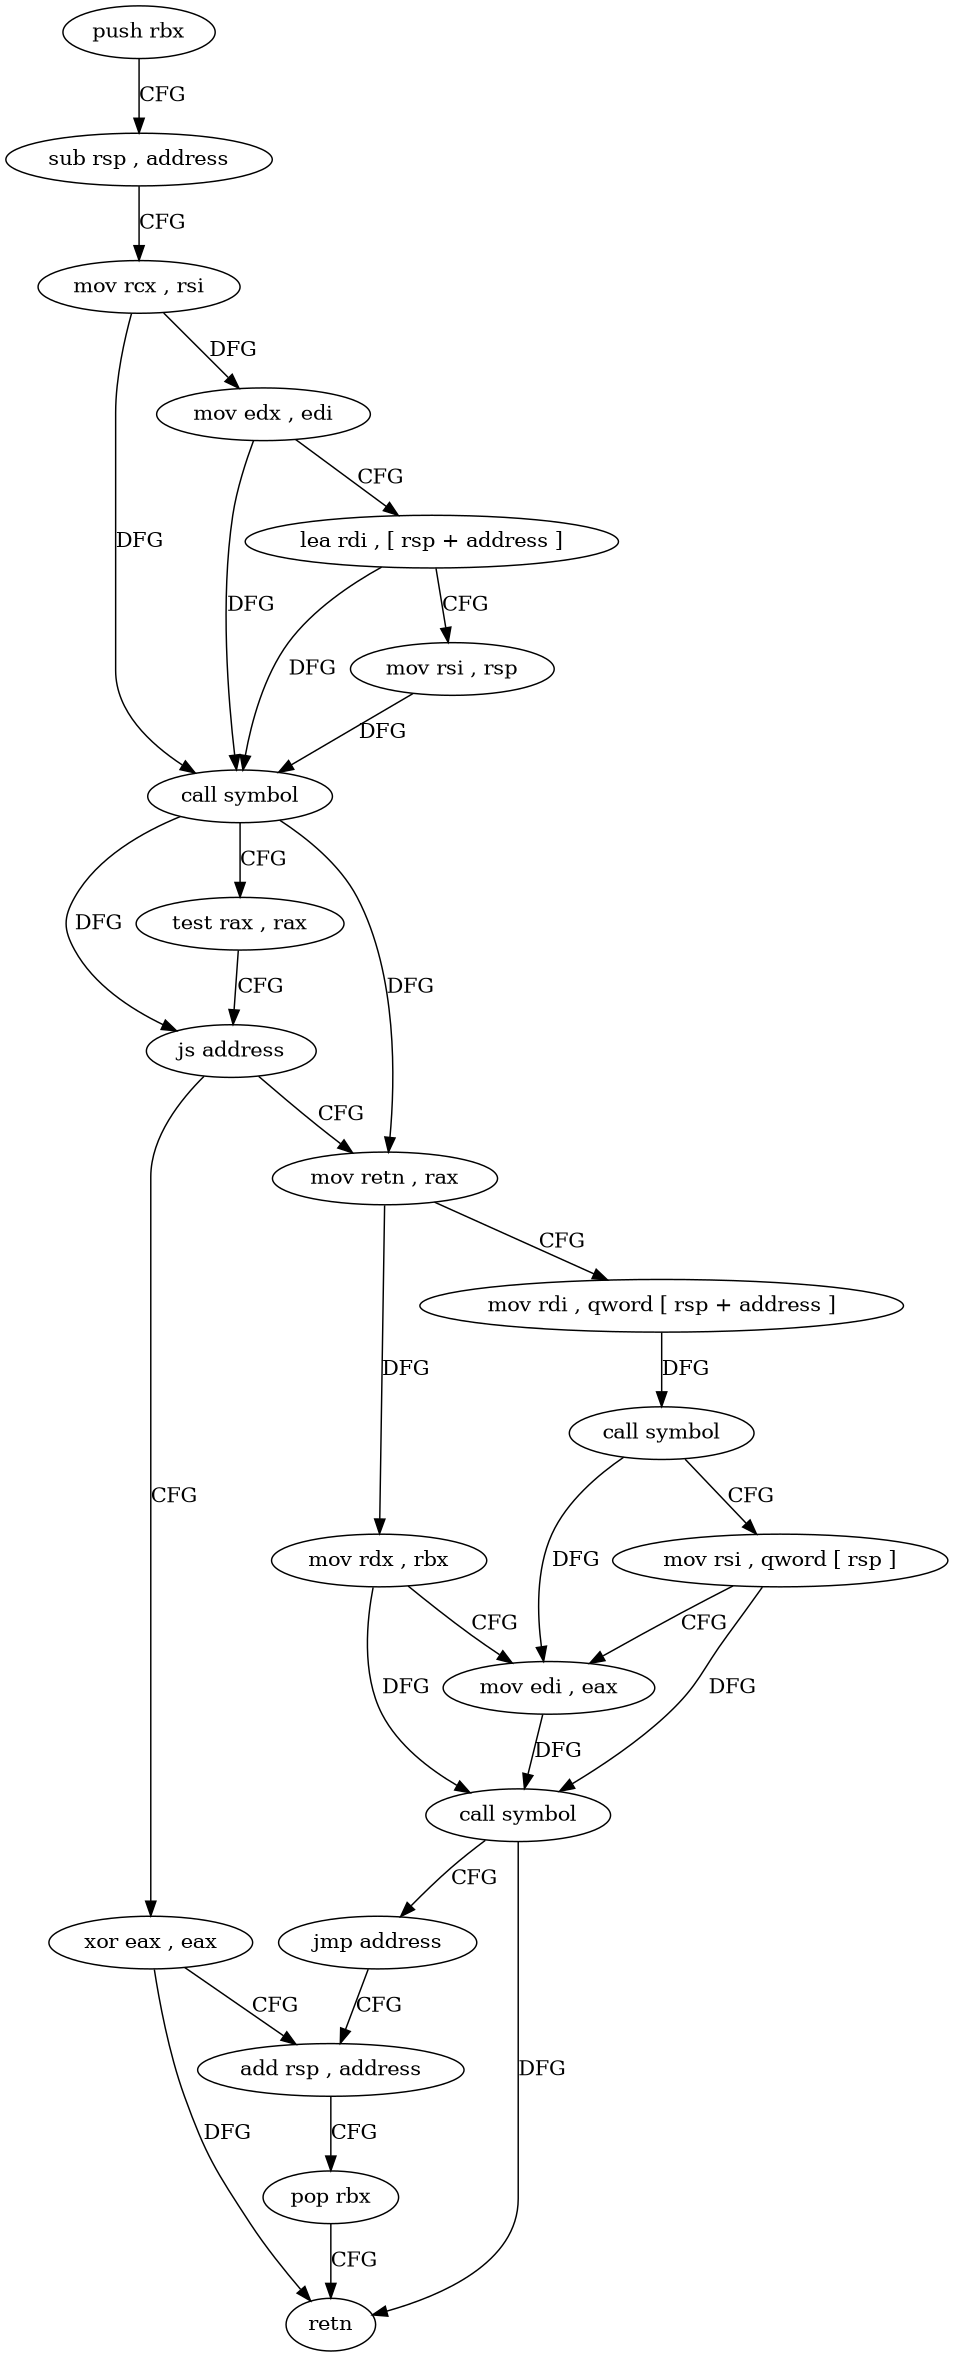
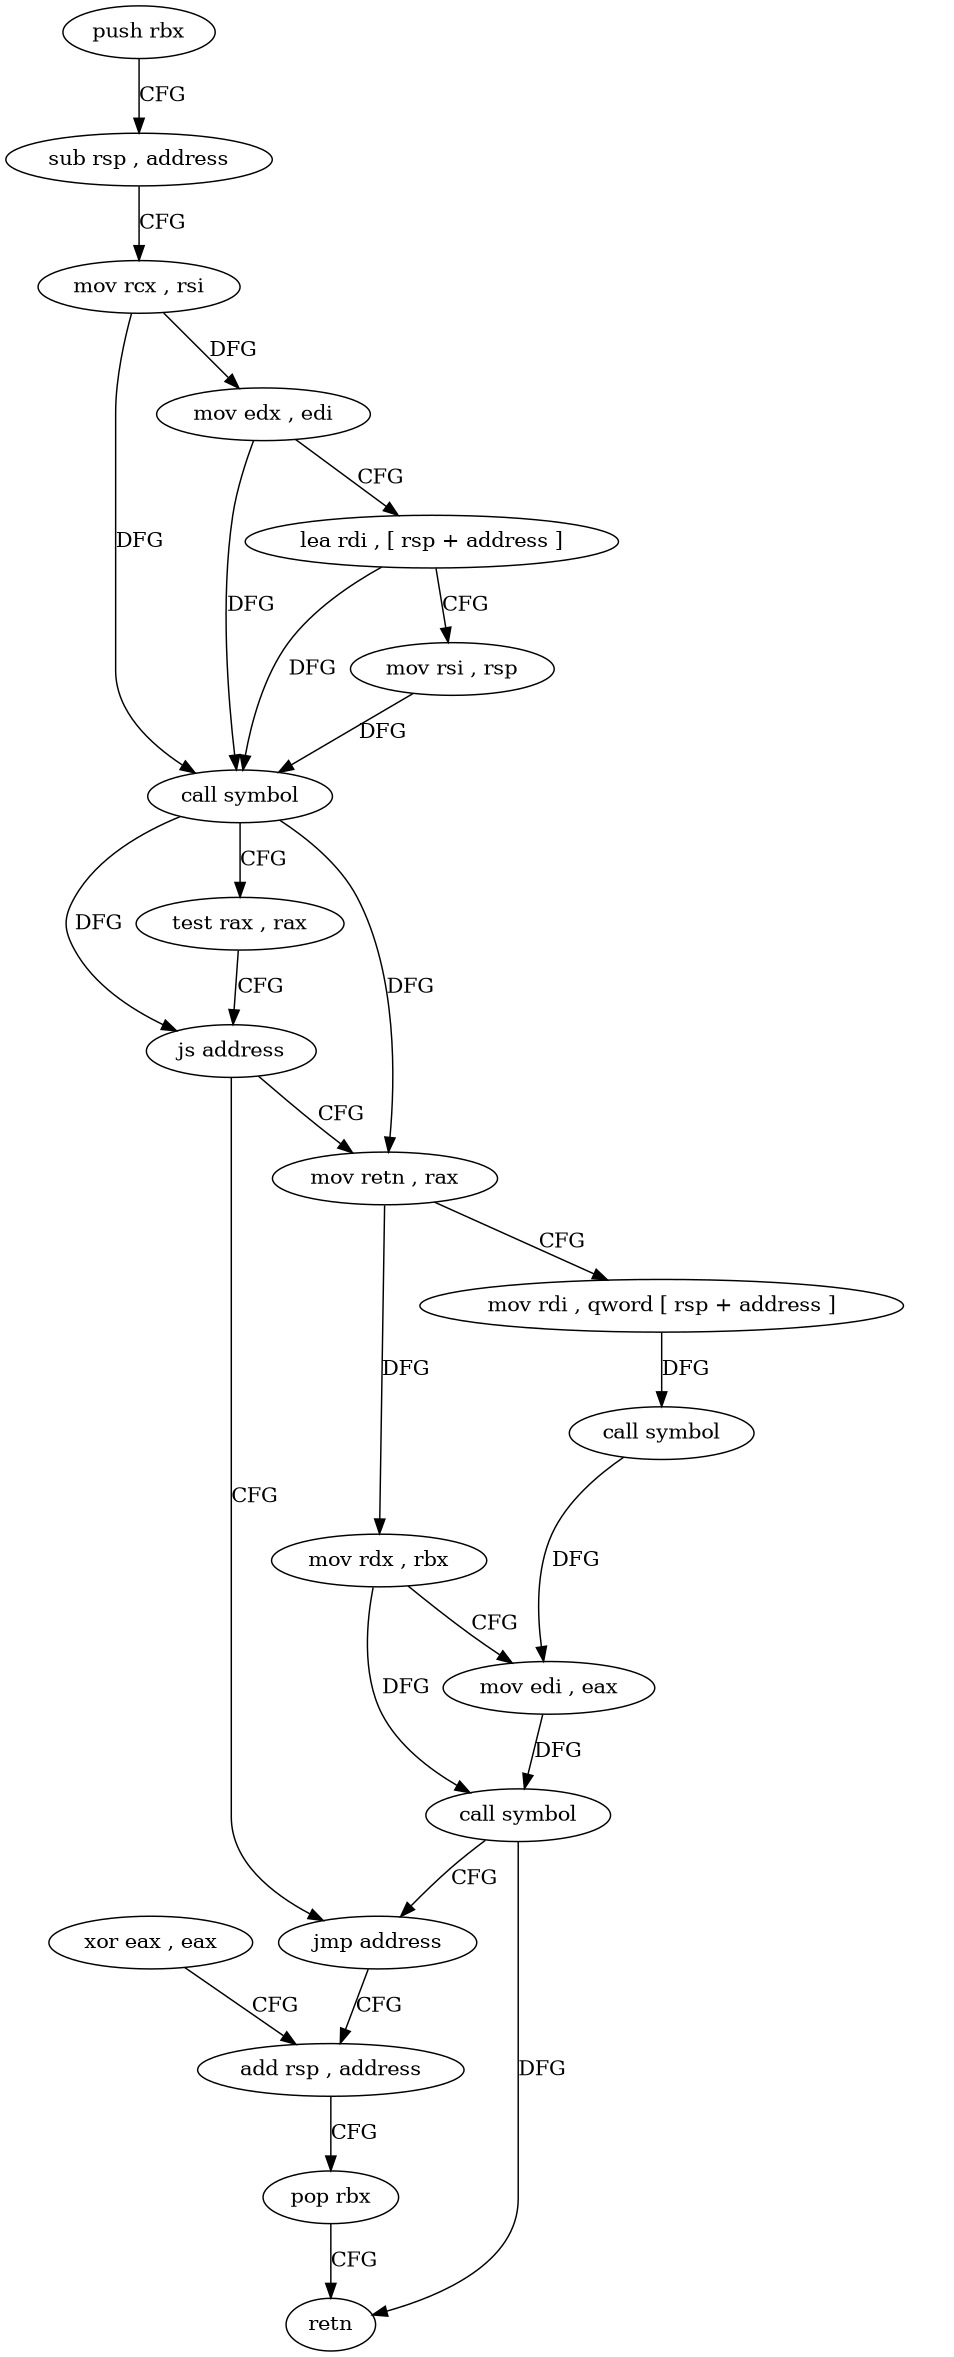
(151, 1481) -> (231, 1513)
(780, 1561) -> none
(202, 2141) -> none
